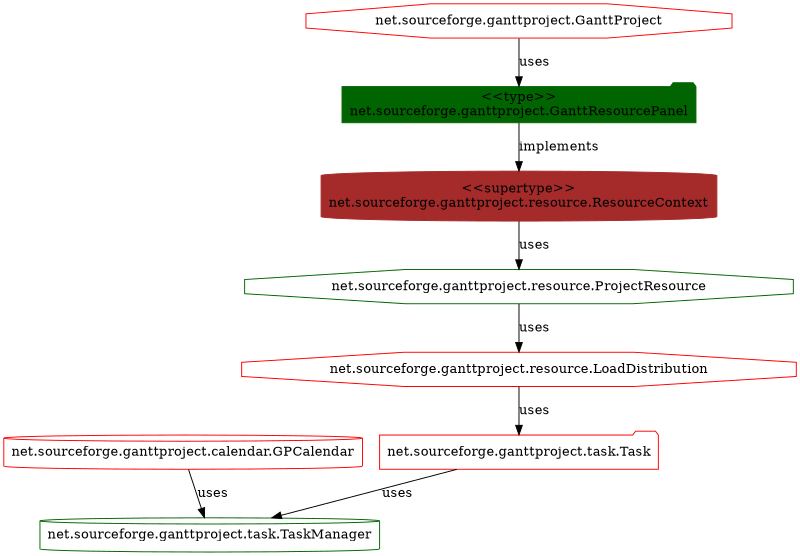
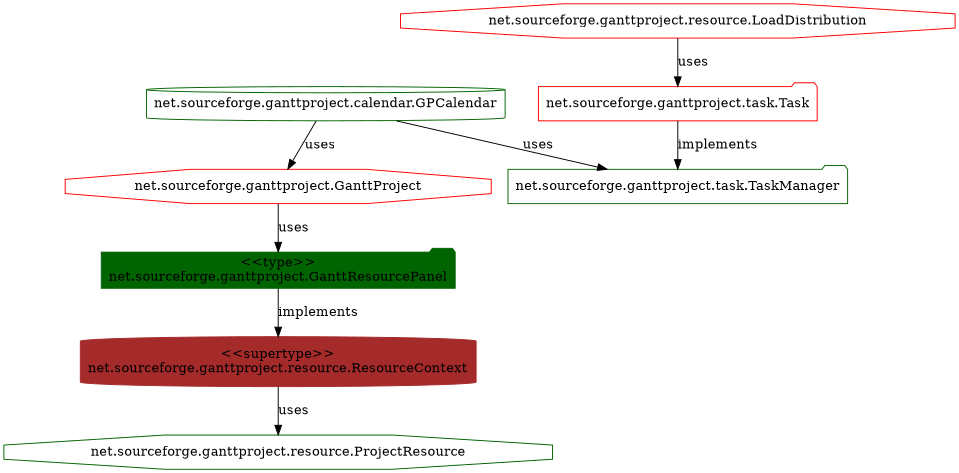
none -> (304, 141)
(519, 323) -> none
(183, 452) -> (326, 104)
(398, 494) -> (718, 145)
(210, 535) -> (678, 186)
